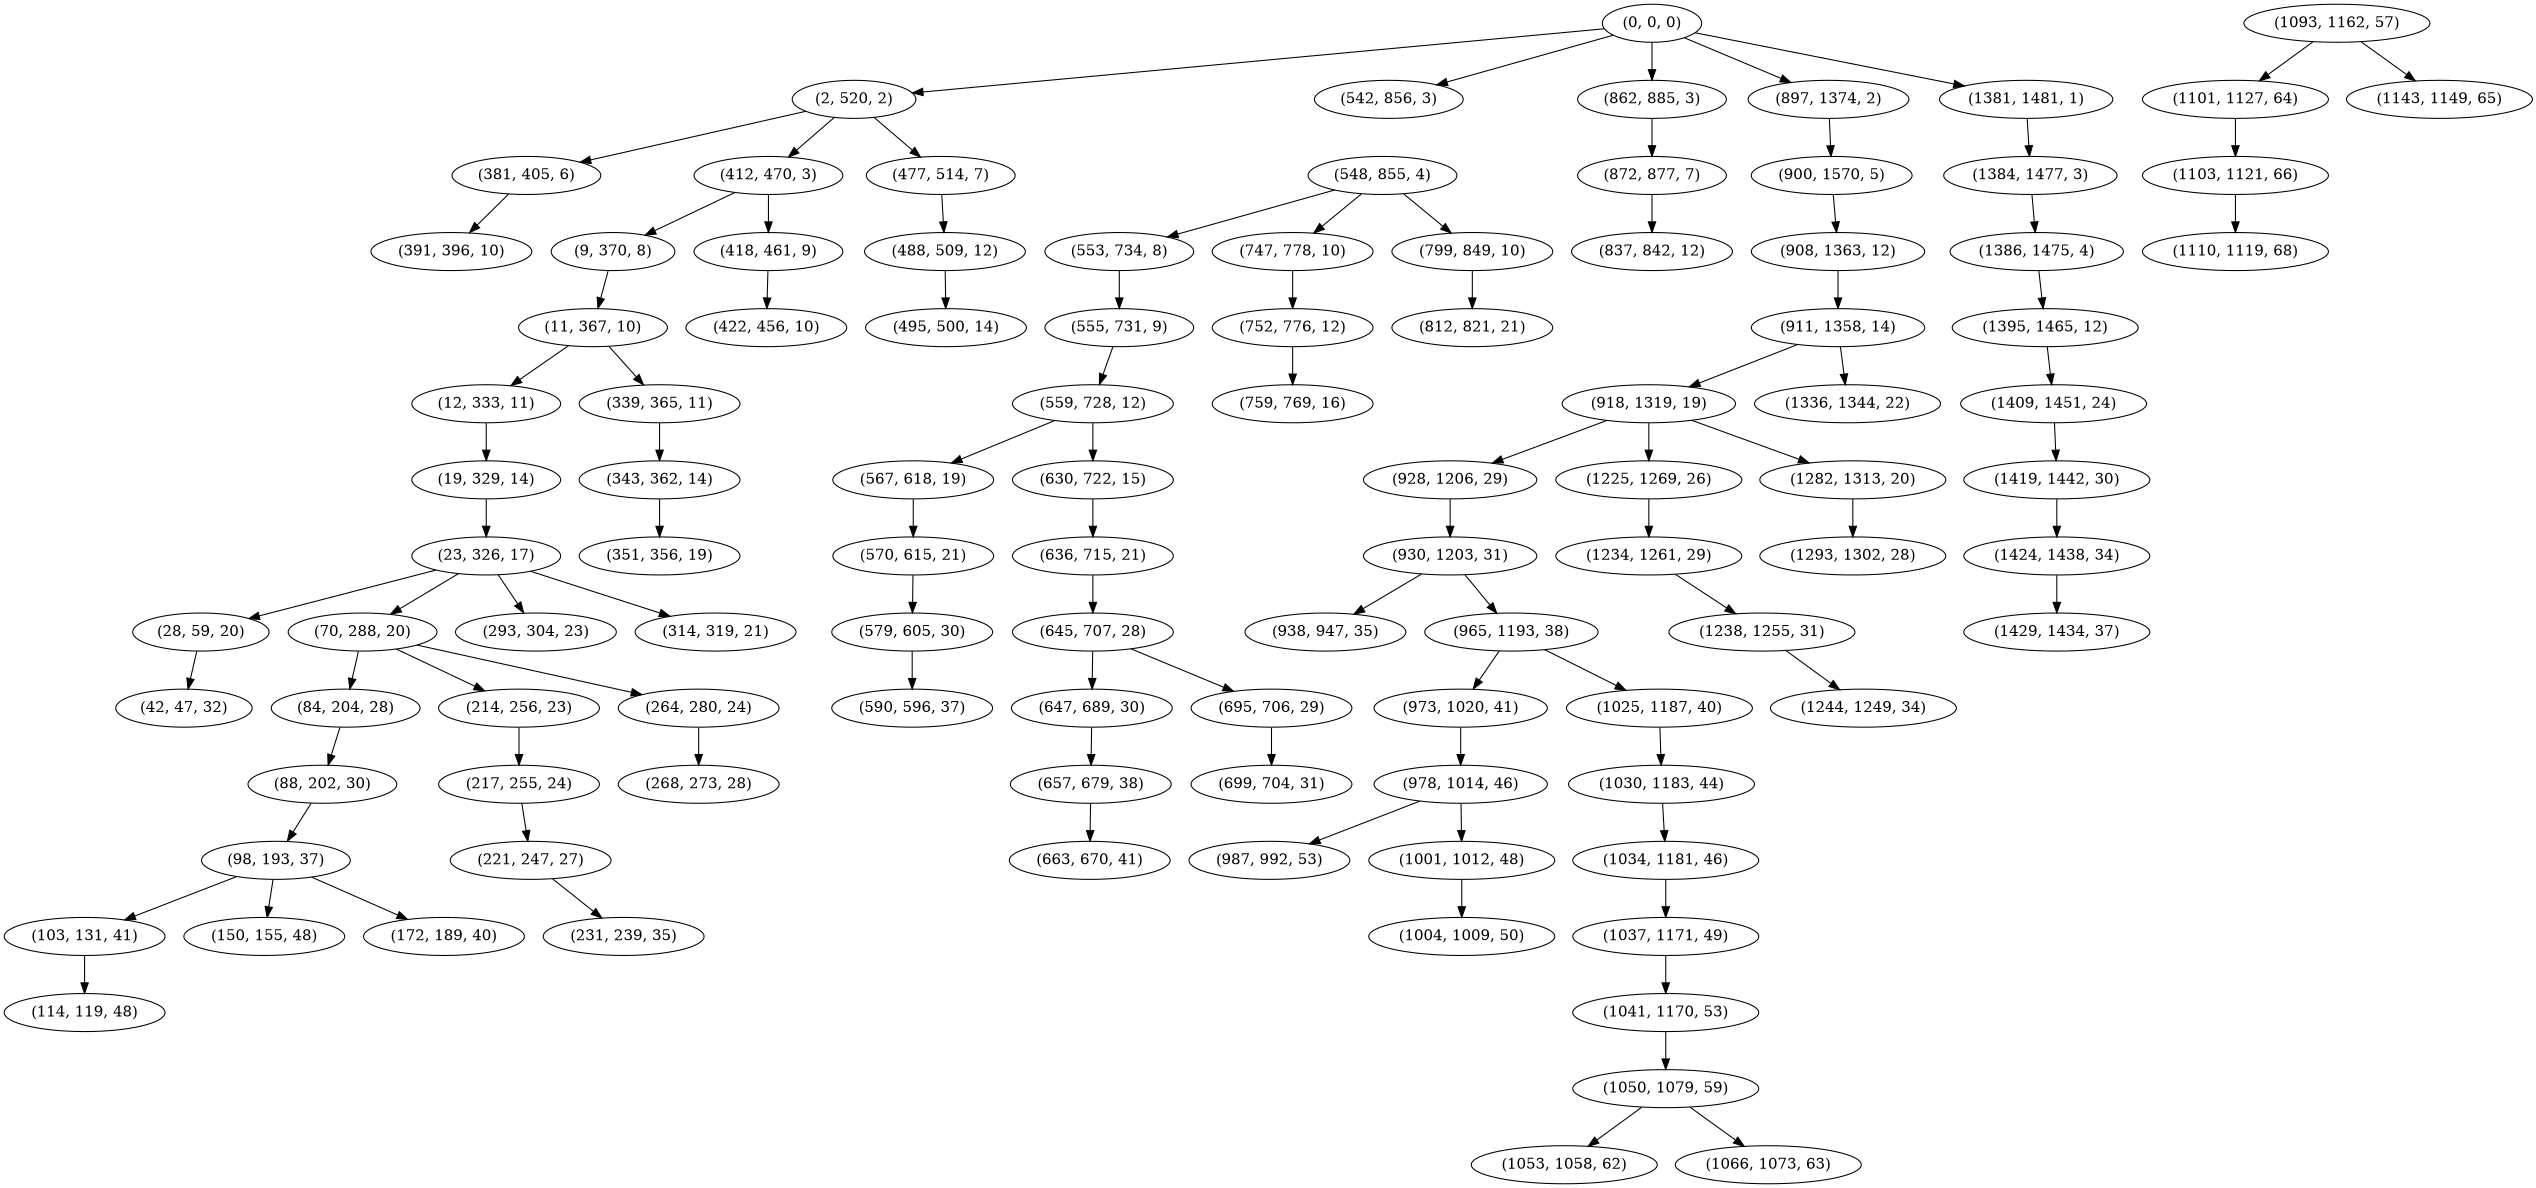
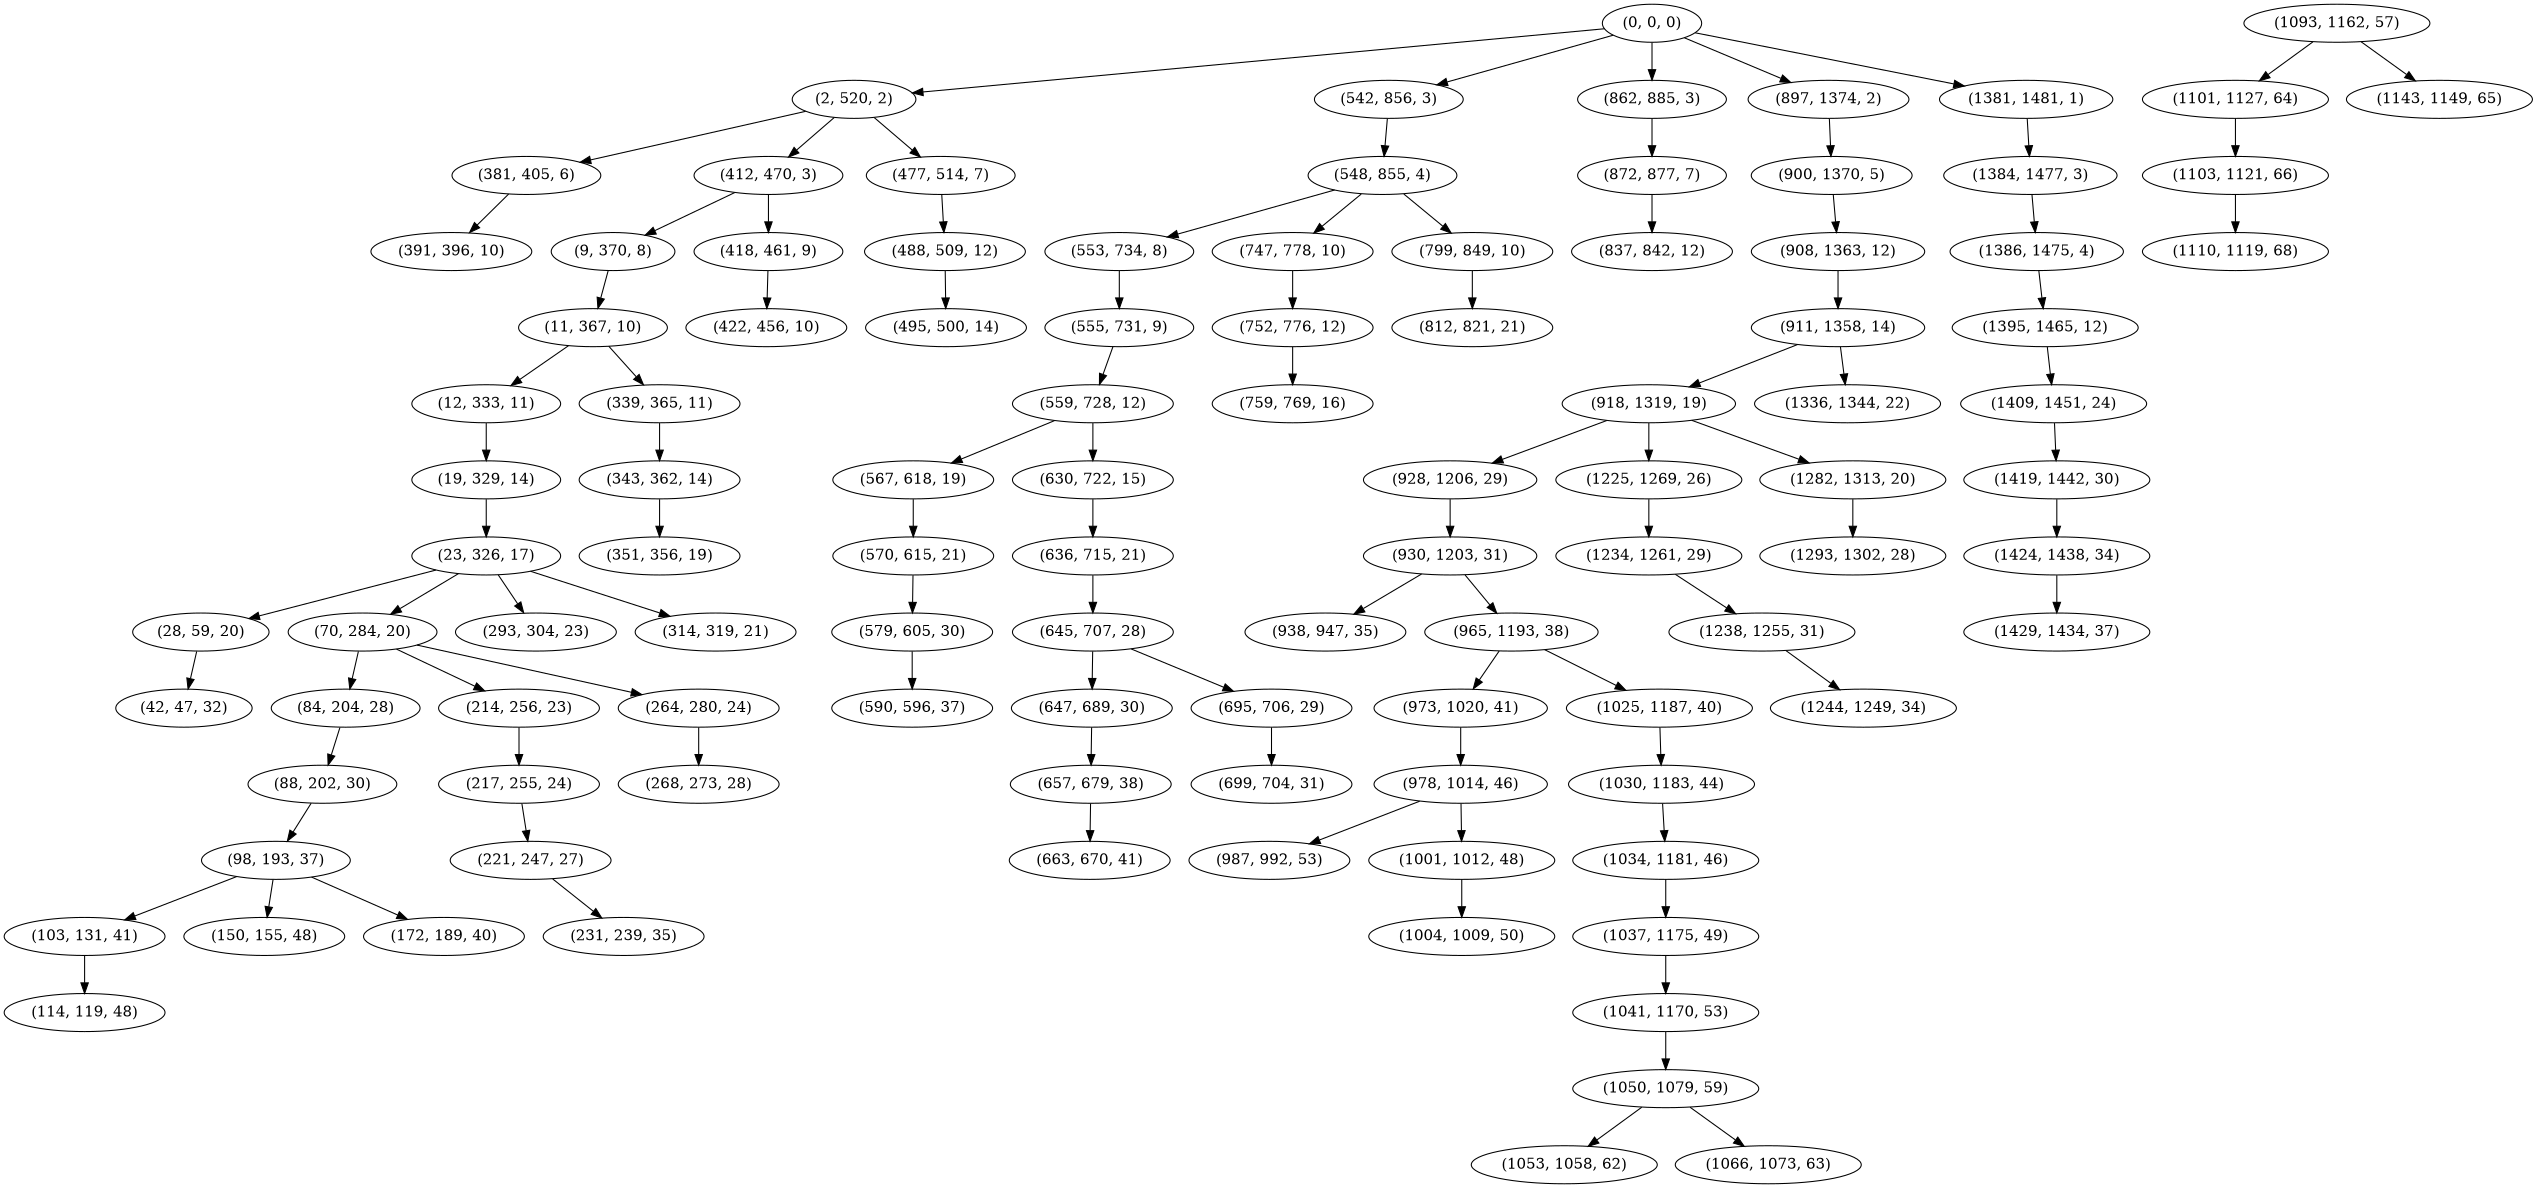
none -> (1386, 132)
(1832, 175) -> (1832, 175)
(363, 632) -> (363, 632)
(1666, 936) -> (1666, 936)
